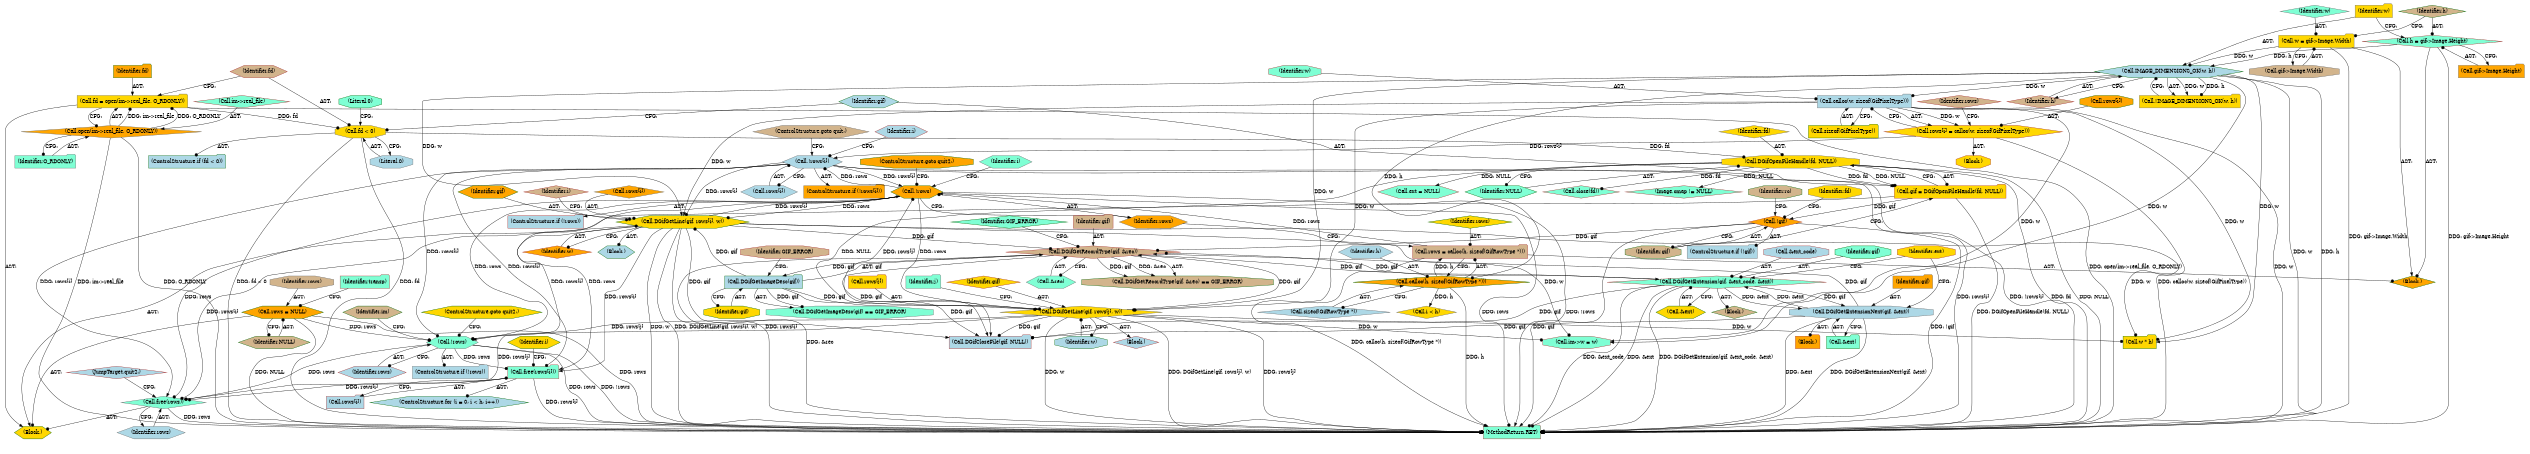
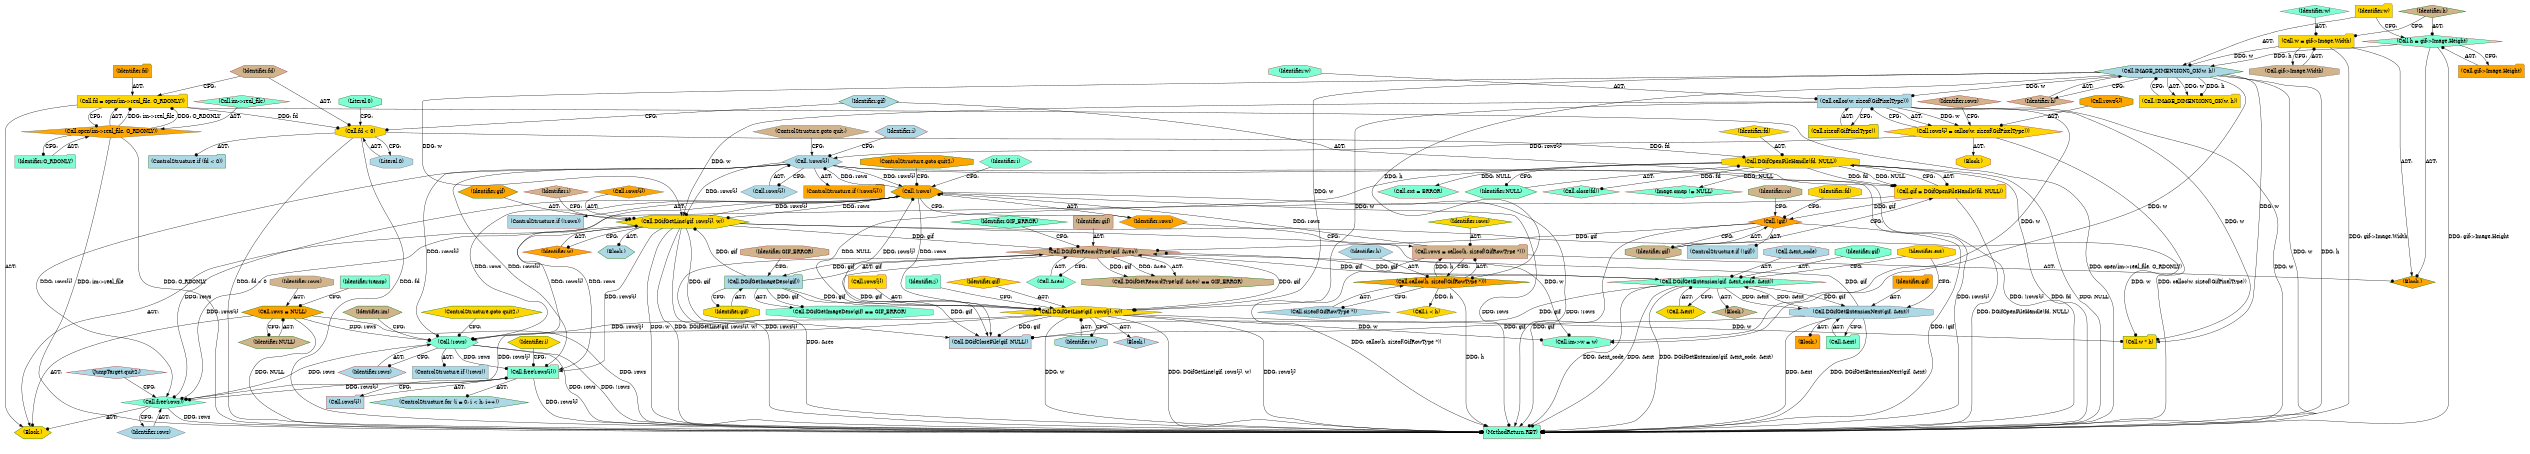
(1418, 192) -> (1418, 192)
